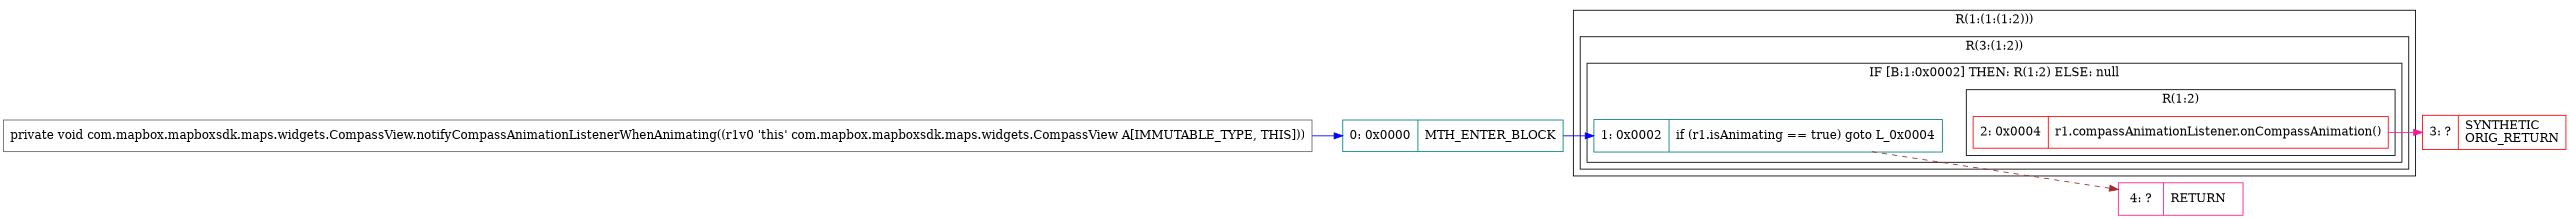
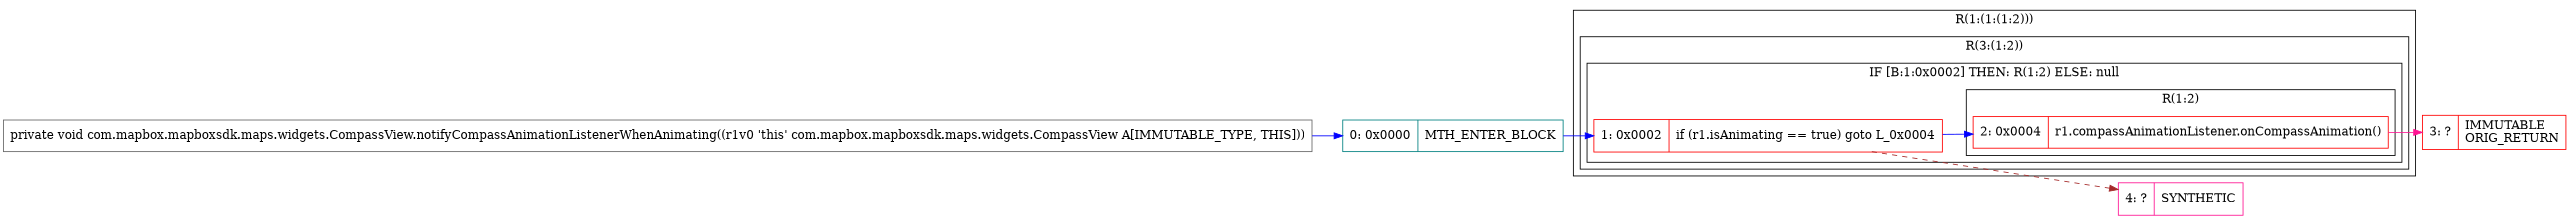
(2503, 126) -> (2505, 126)
none -> (1954, 134)
(1768, 136) -> (1768, 136)
(2198, 199) -> (2199, 199)
